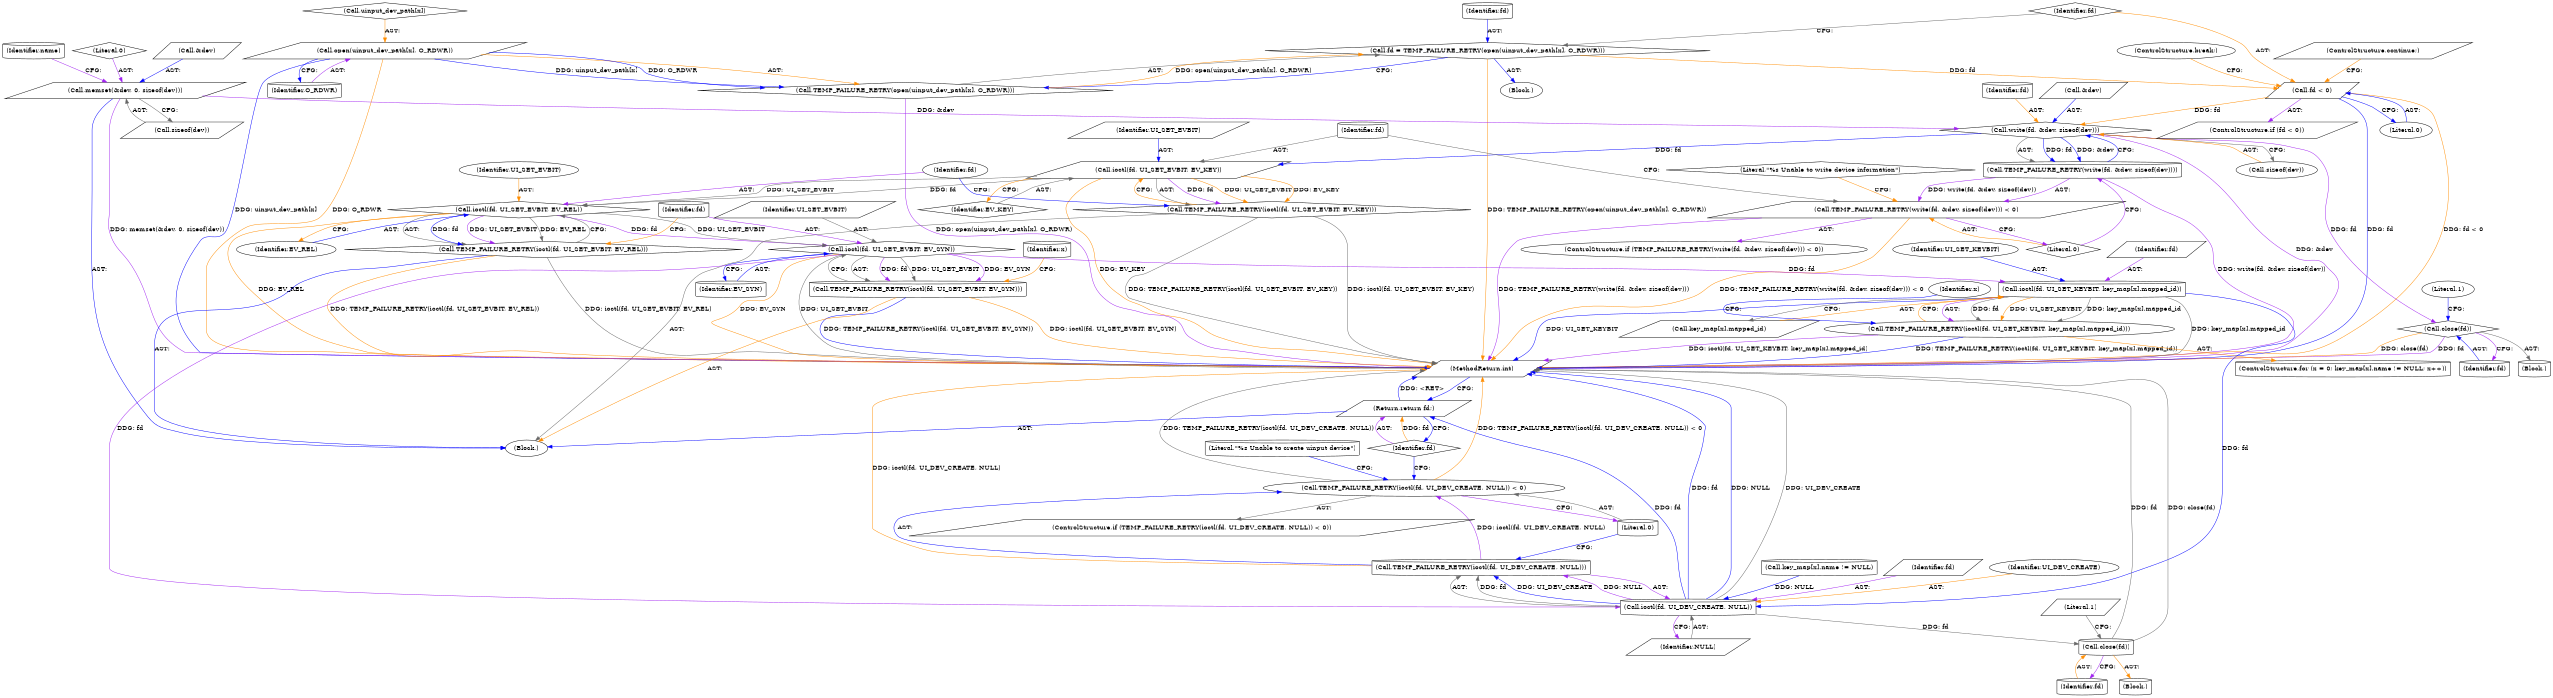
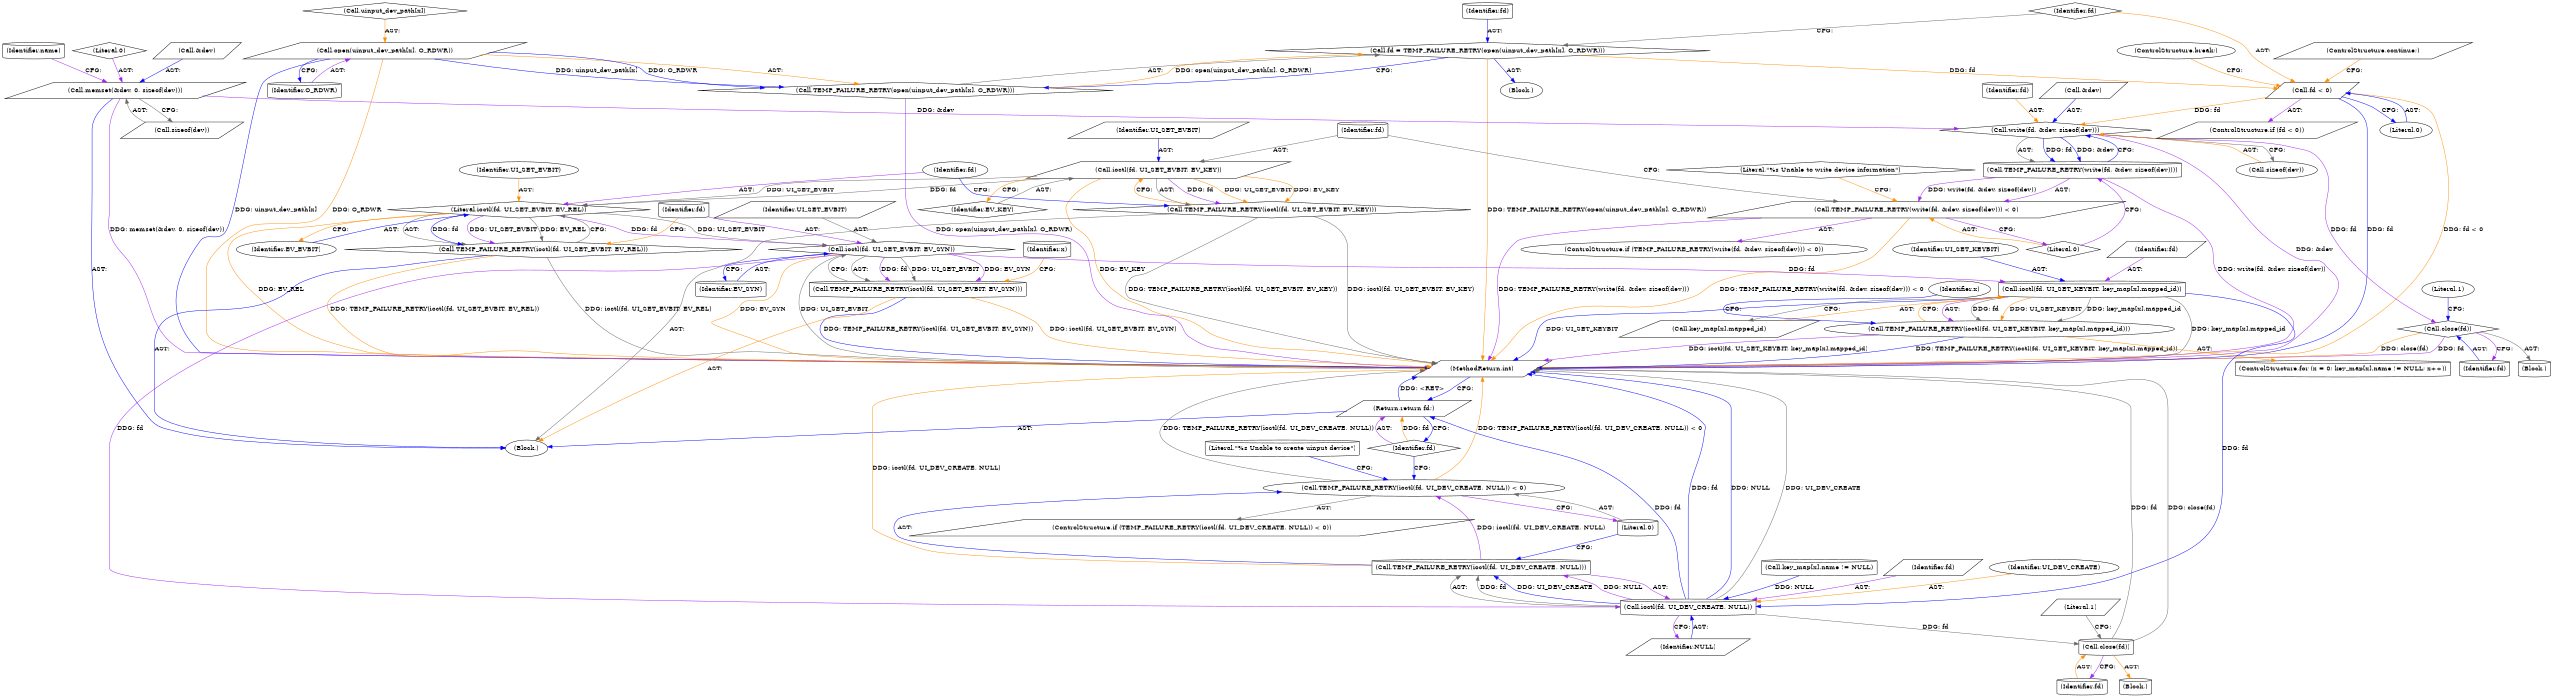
(1632, 149) -> none
(519, 210) -> (519, 210)
(286, 249) -> (286, 249)
(1693, 629) -> (1693, 629)
